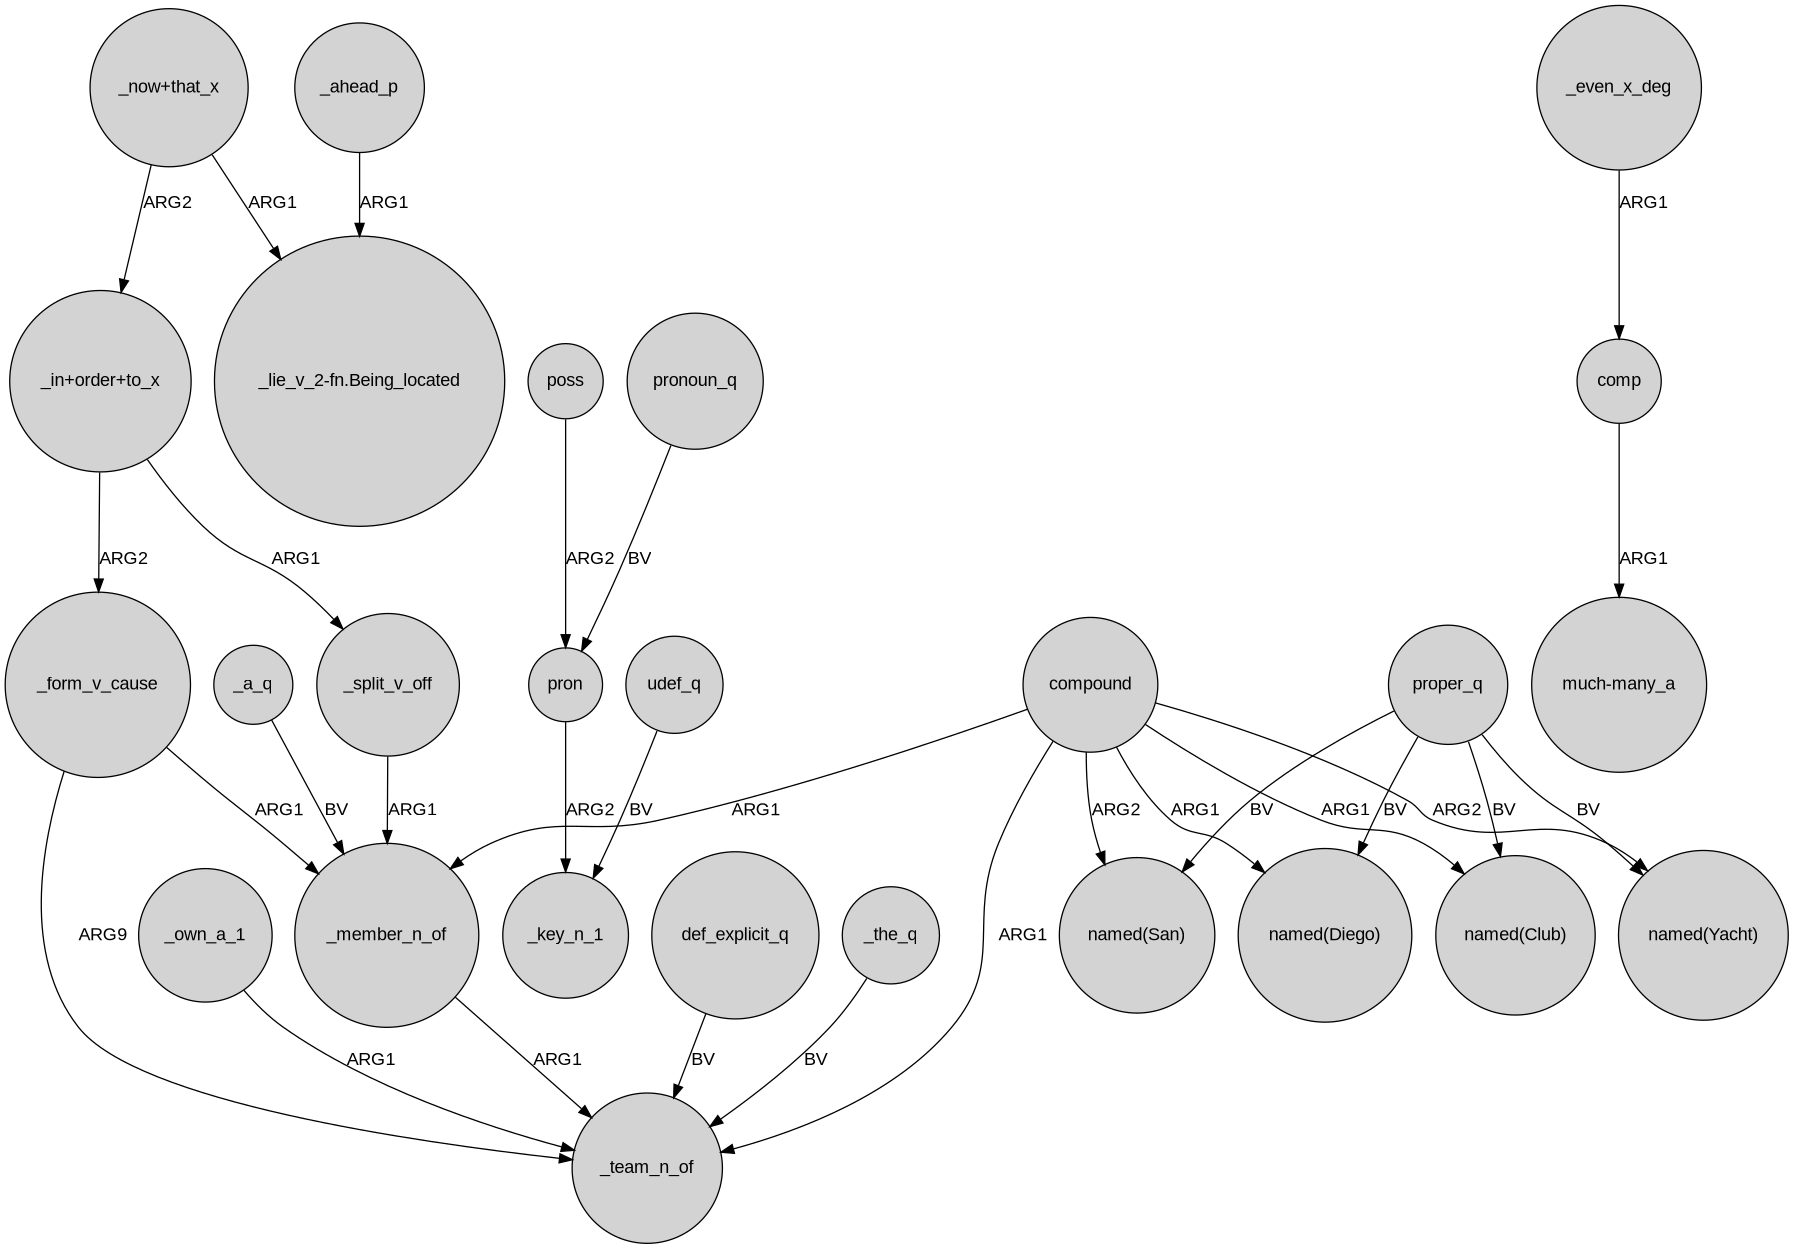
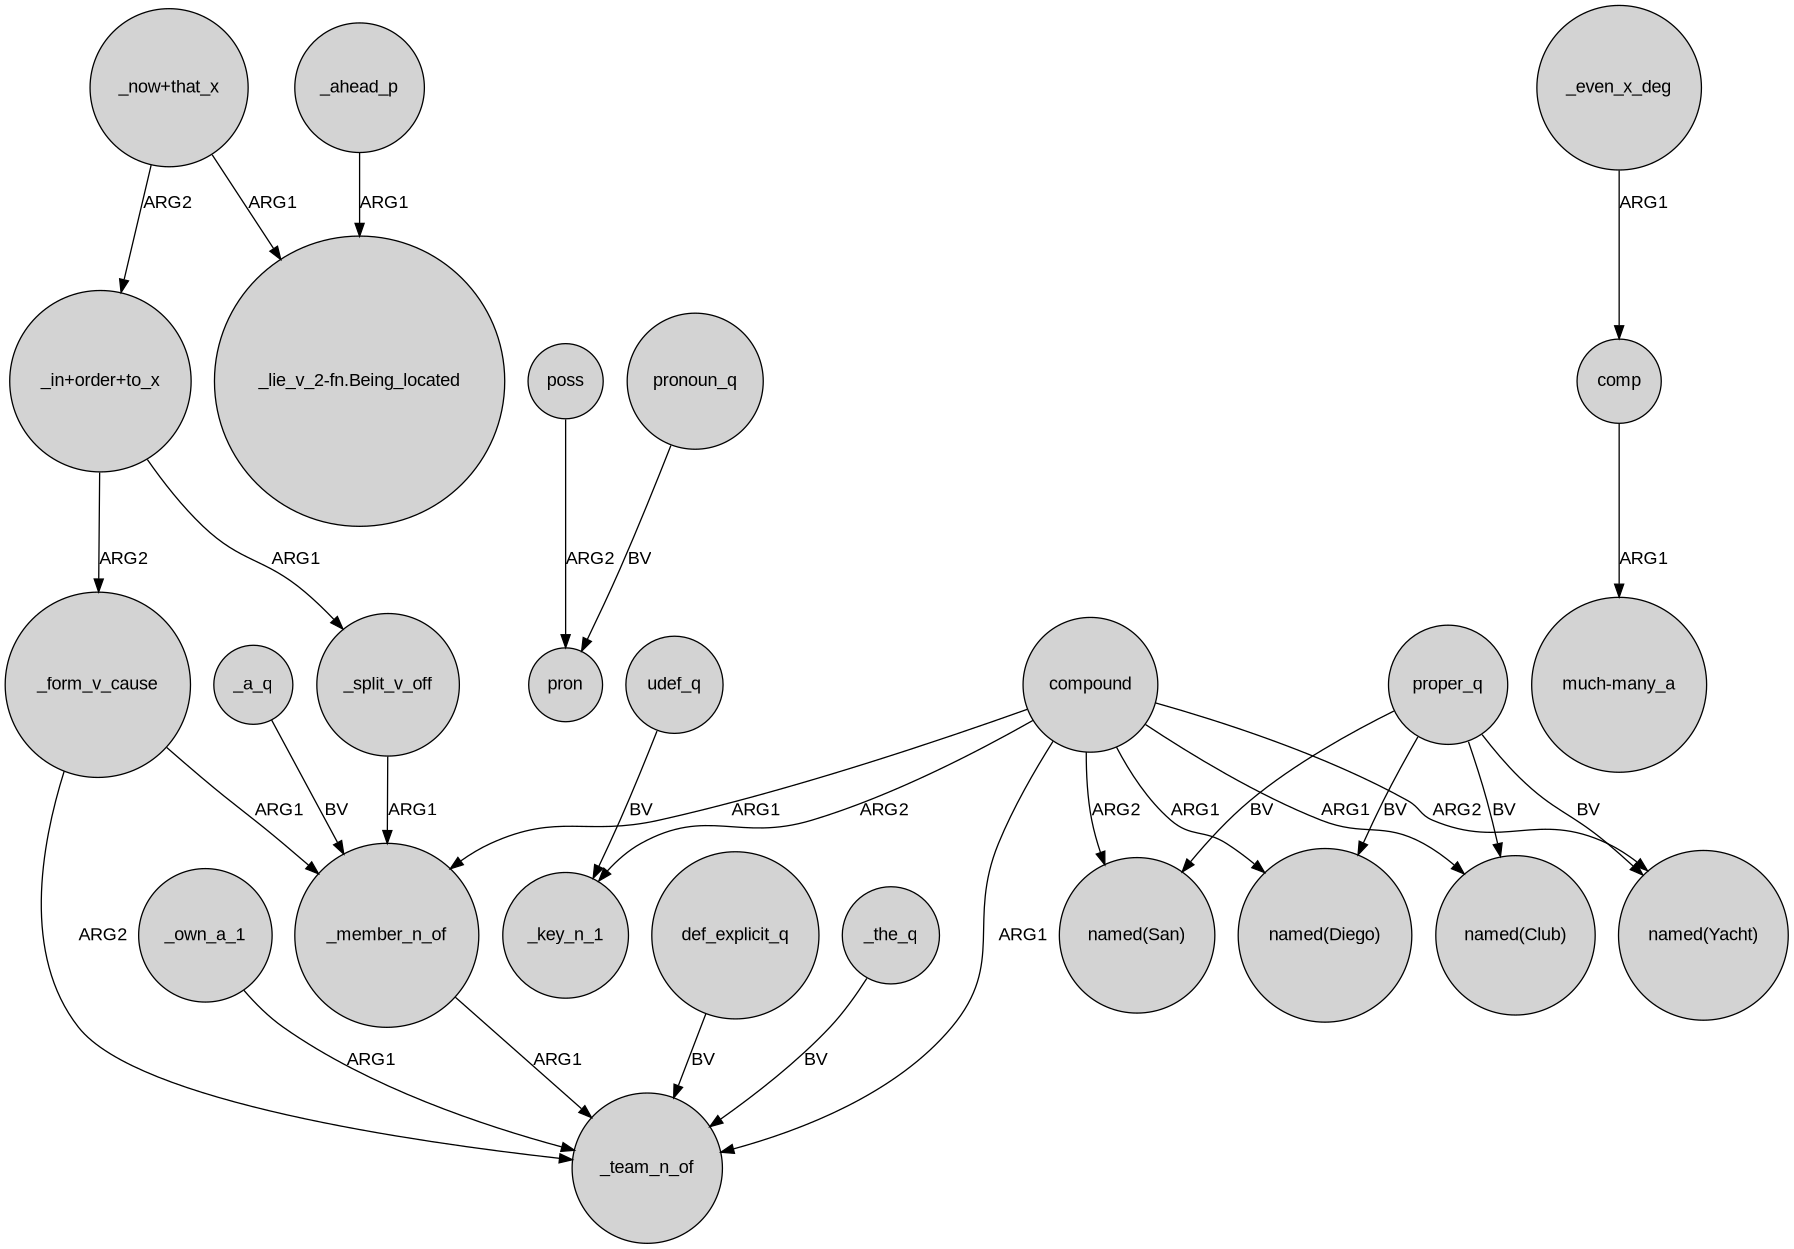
(566, 791) -> (823, 816)
(103, 935) -> (103, 935)
